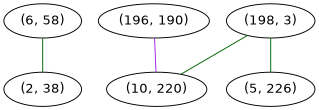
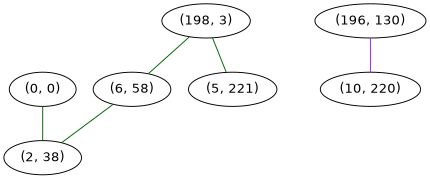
(154, 21) -> (370, 21)
(214, 55) -> (169, 55)
none -> (43, 89)
(271, 89) -> (233, 89)
